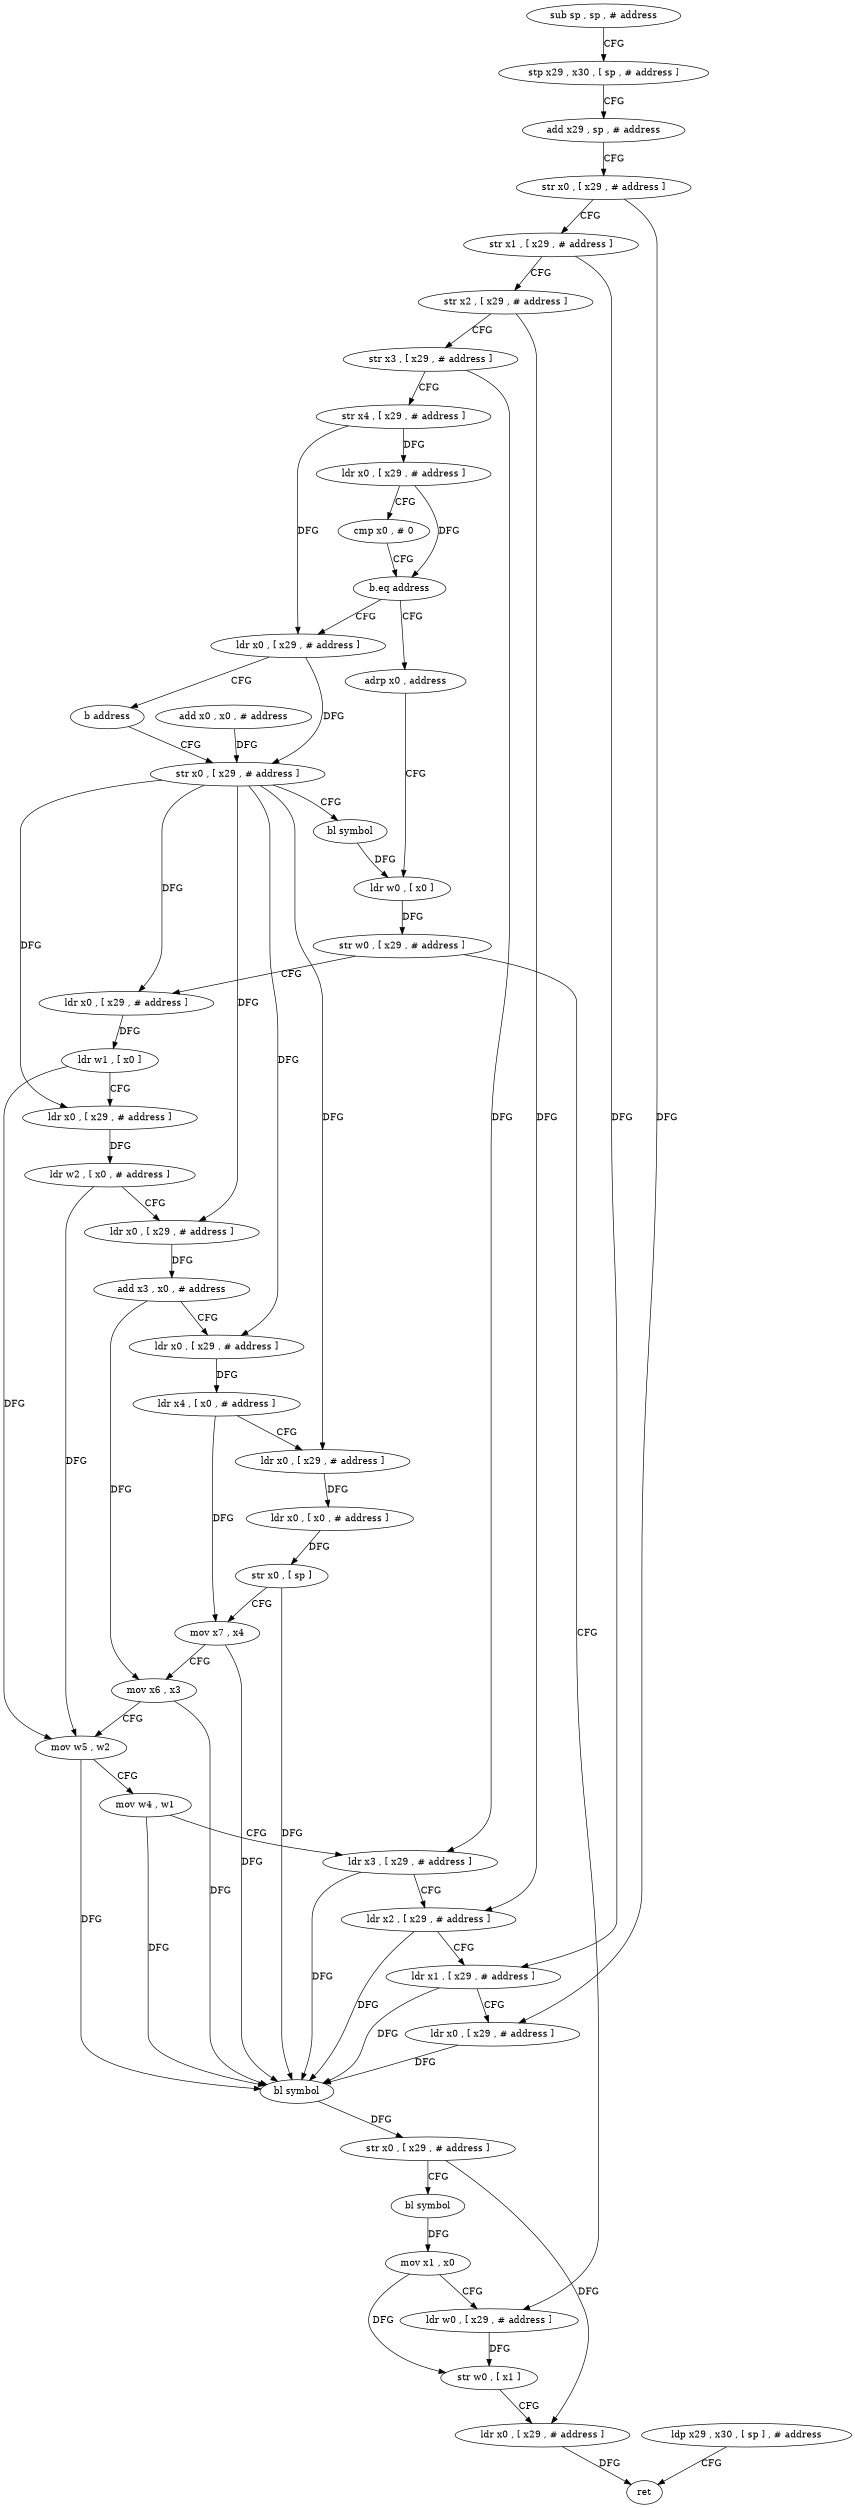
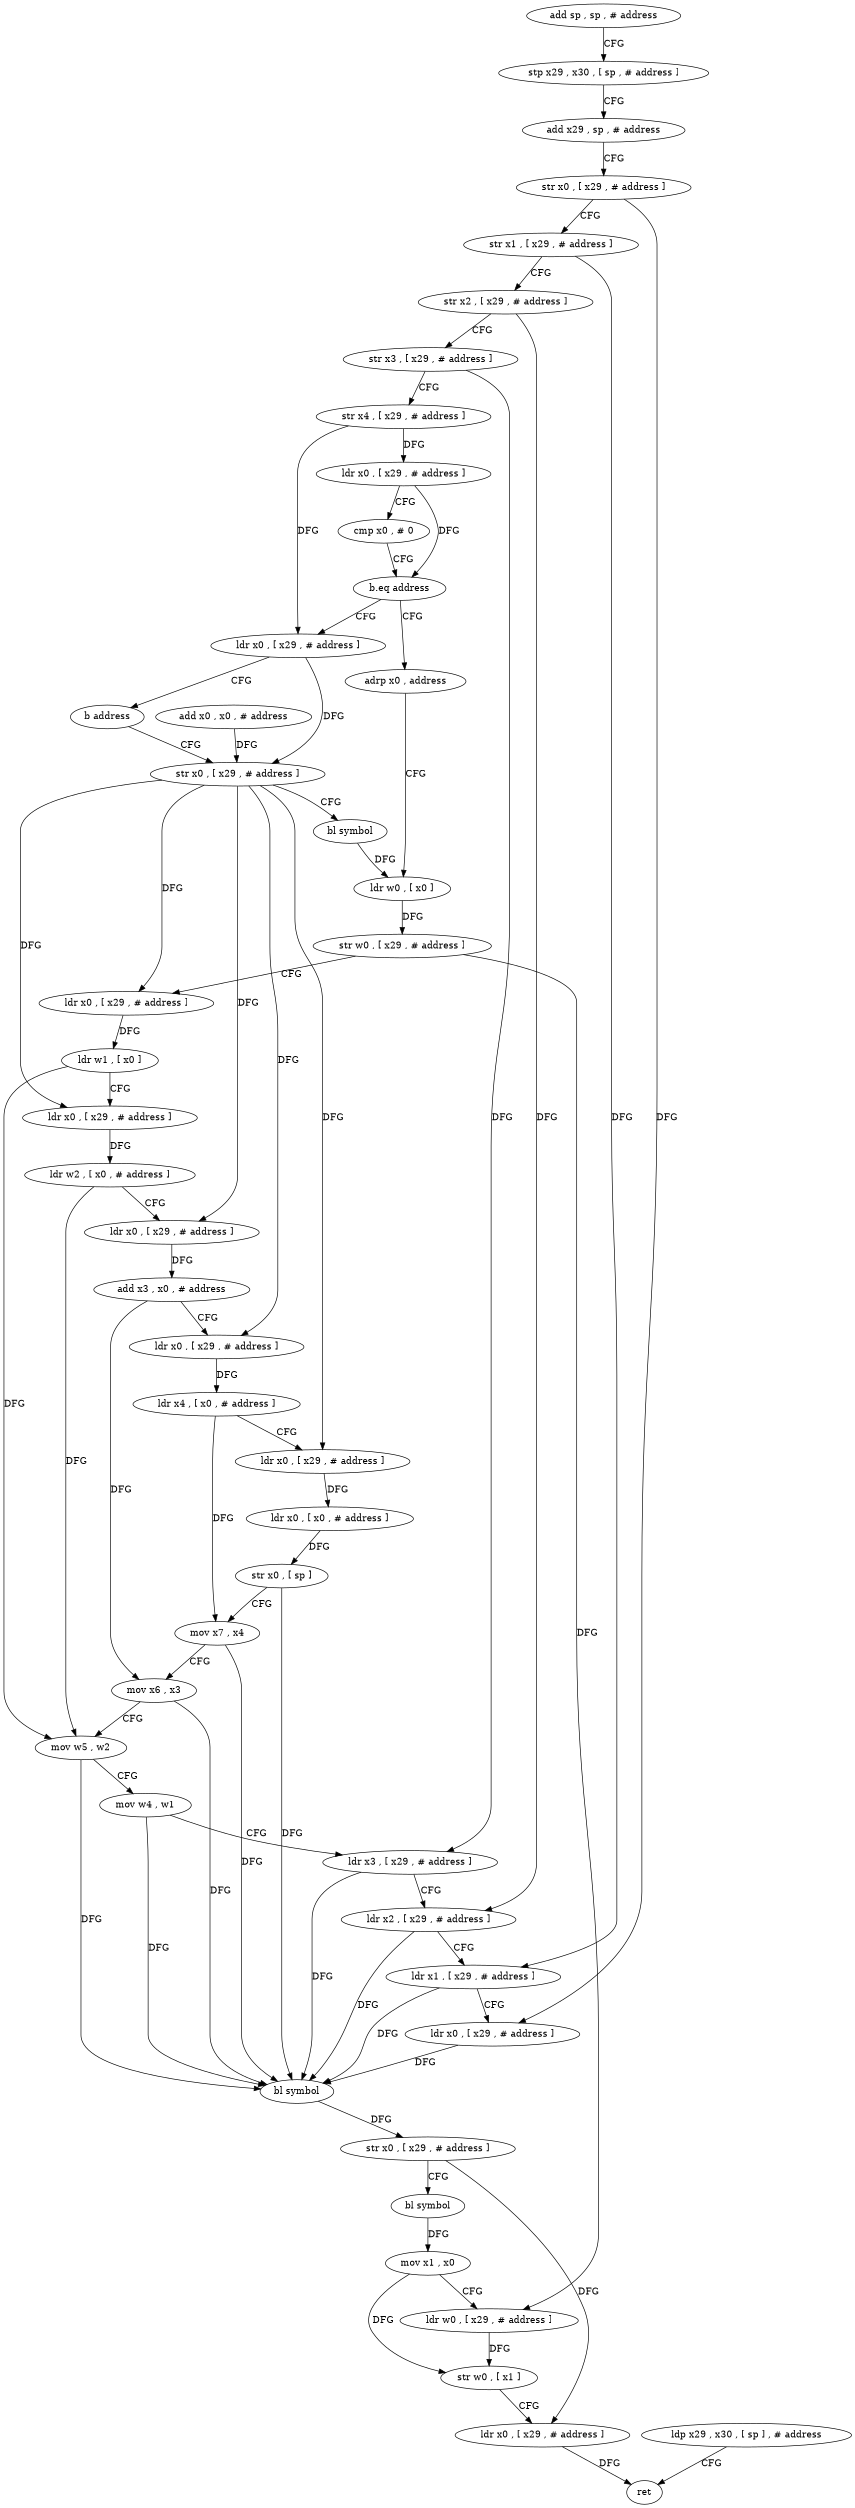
(604, 16) -> (604, 16)
(588, 1633) -> (588, 1633)
